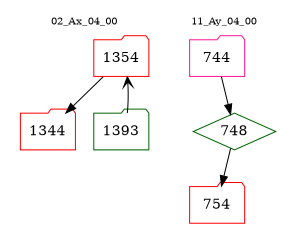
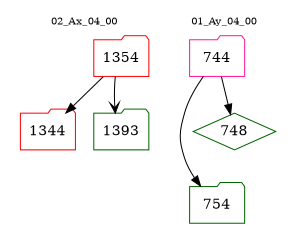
(224, 22) -> (224, 22)
(128, 100) -> (114, 90)
(227, 162) -> (181, 126)
(217, 205) -> (217, 205)
